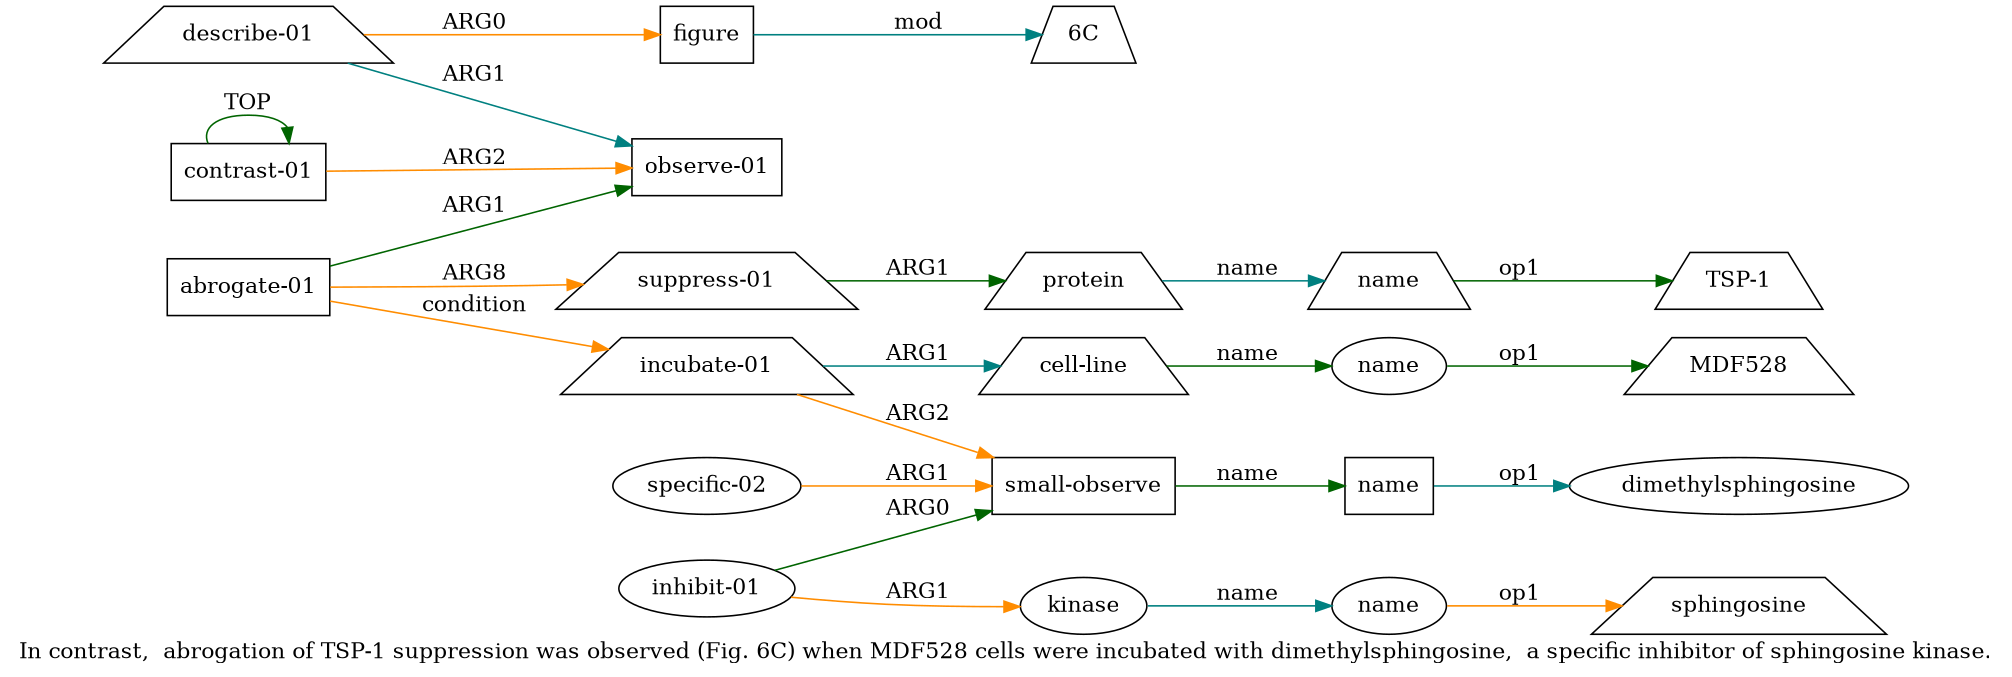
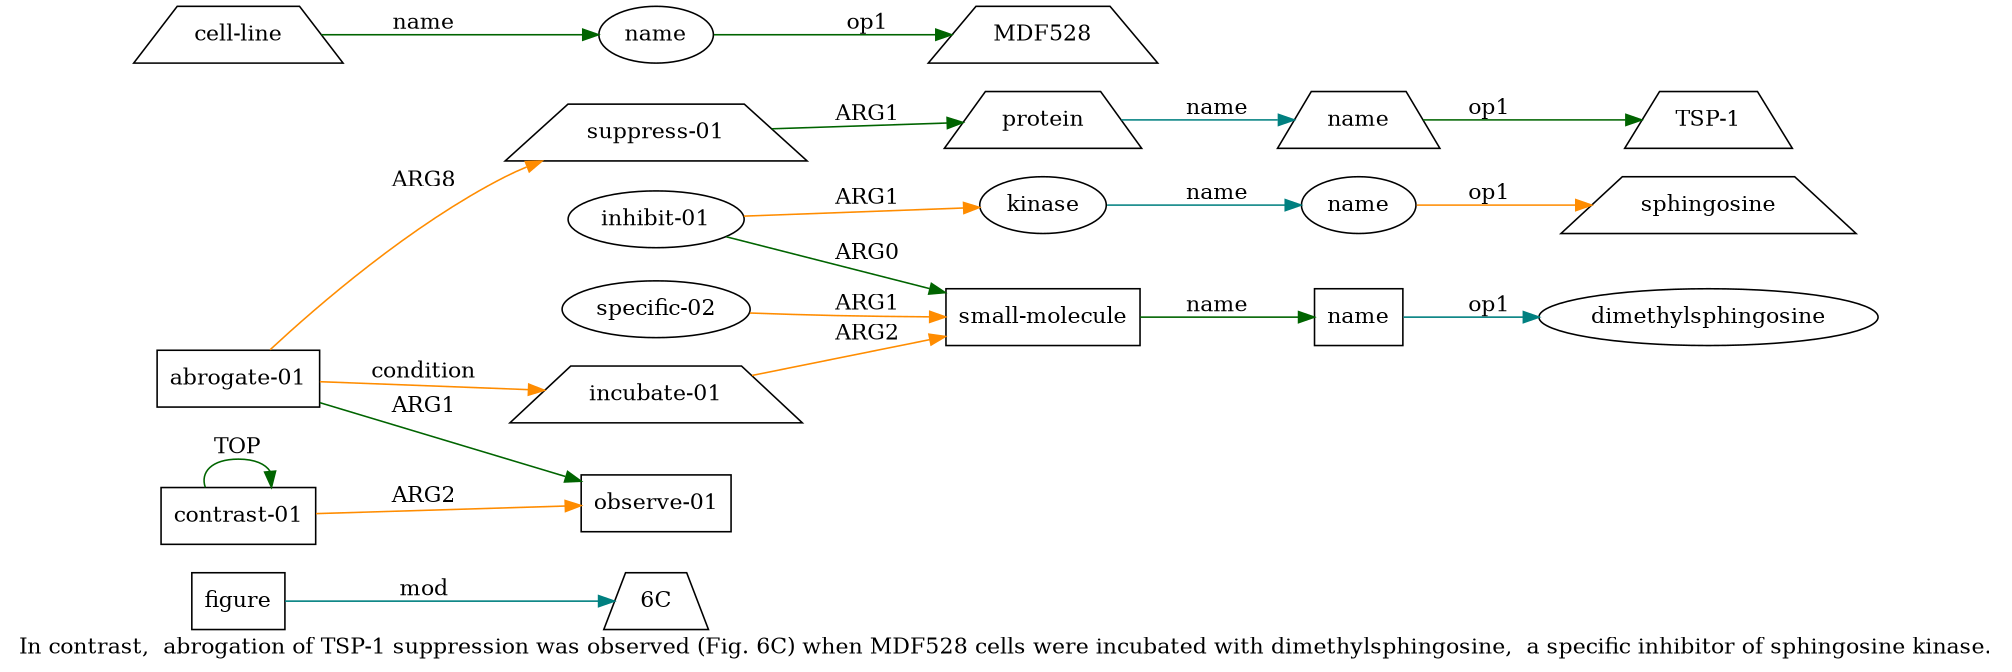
(249, 35) -> none
(904, 366) -> none
(1084, 486) -> (1043, 317)
